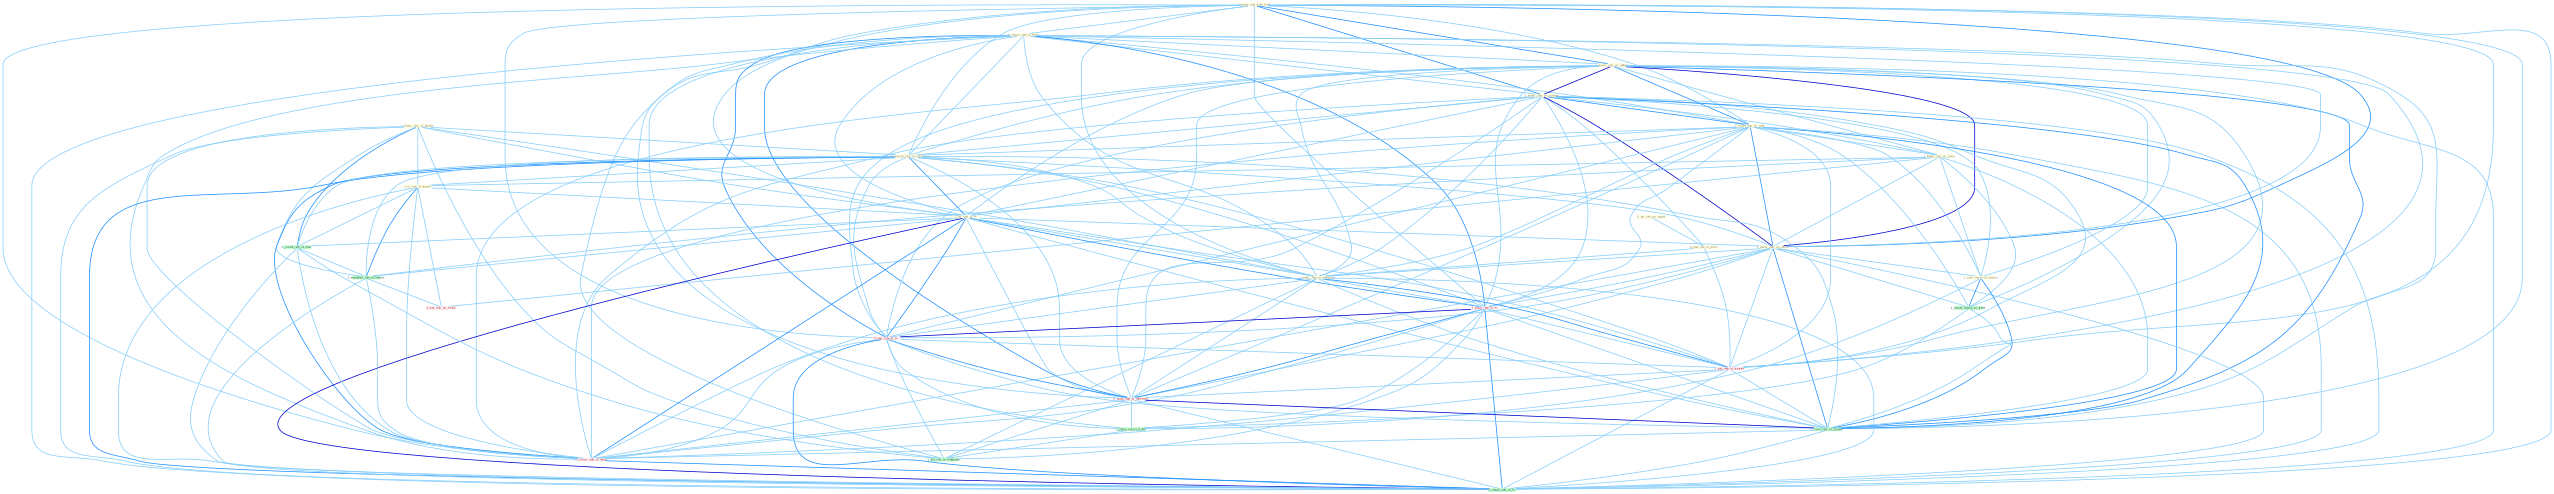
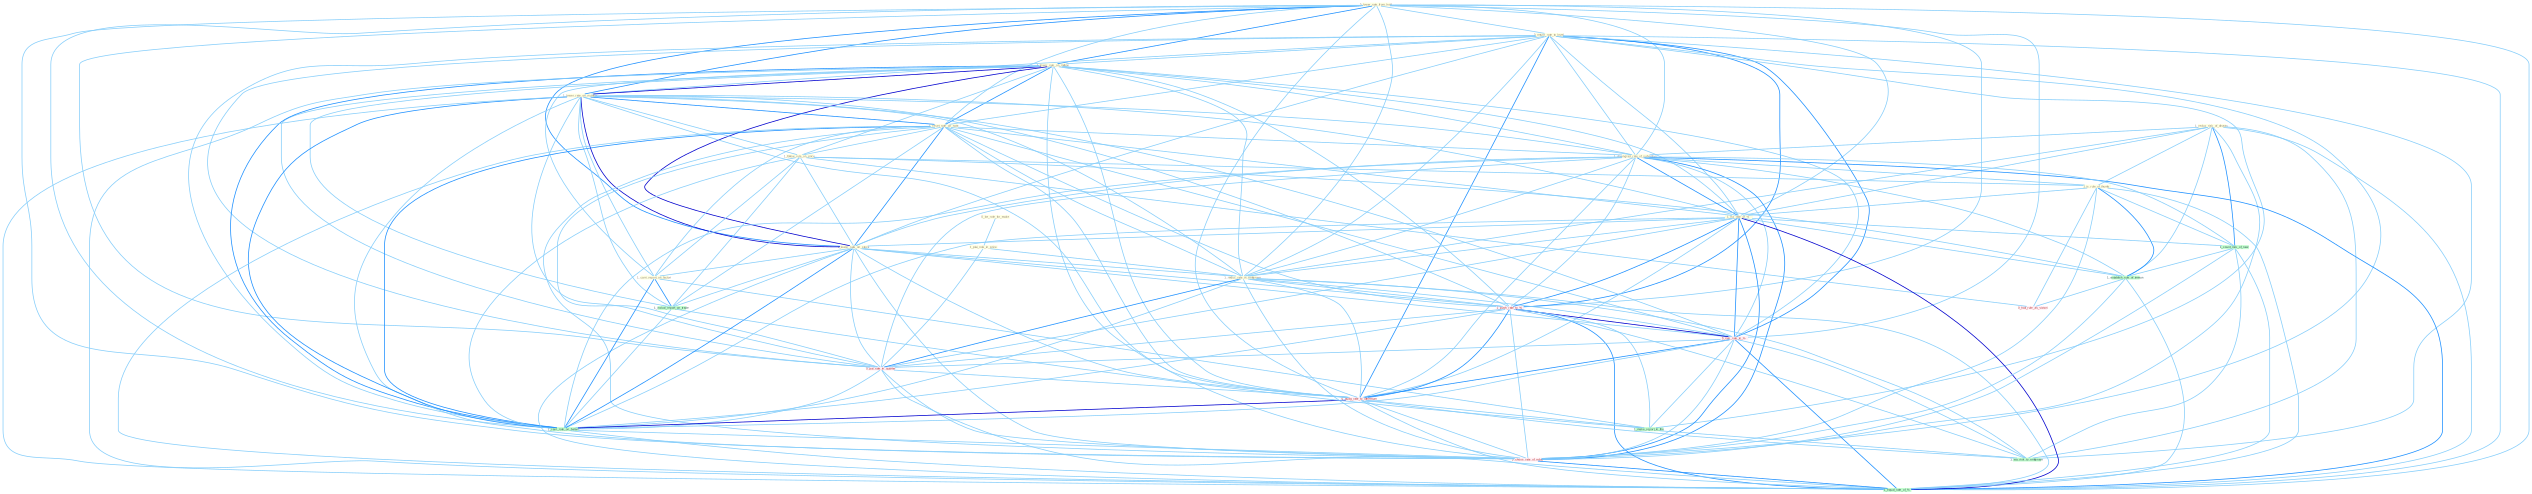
(1612, 151) -> (602, 213)
